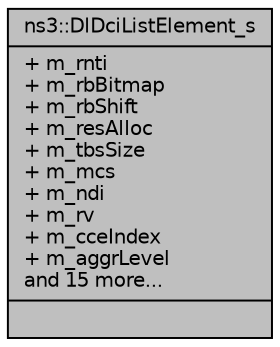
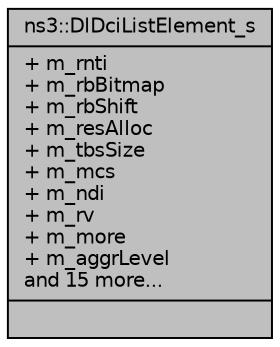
(93, 237) -> (75, 237)
